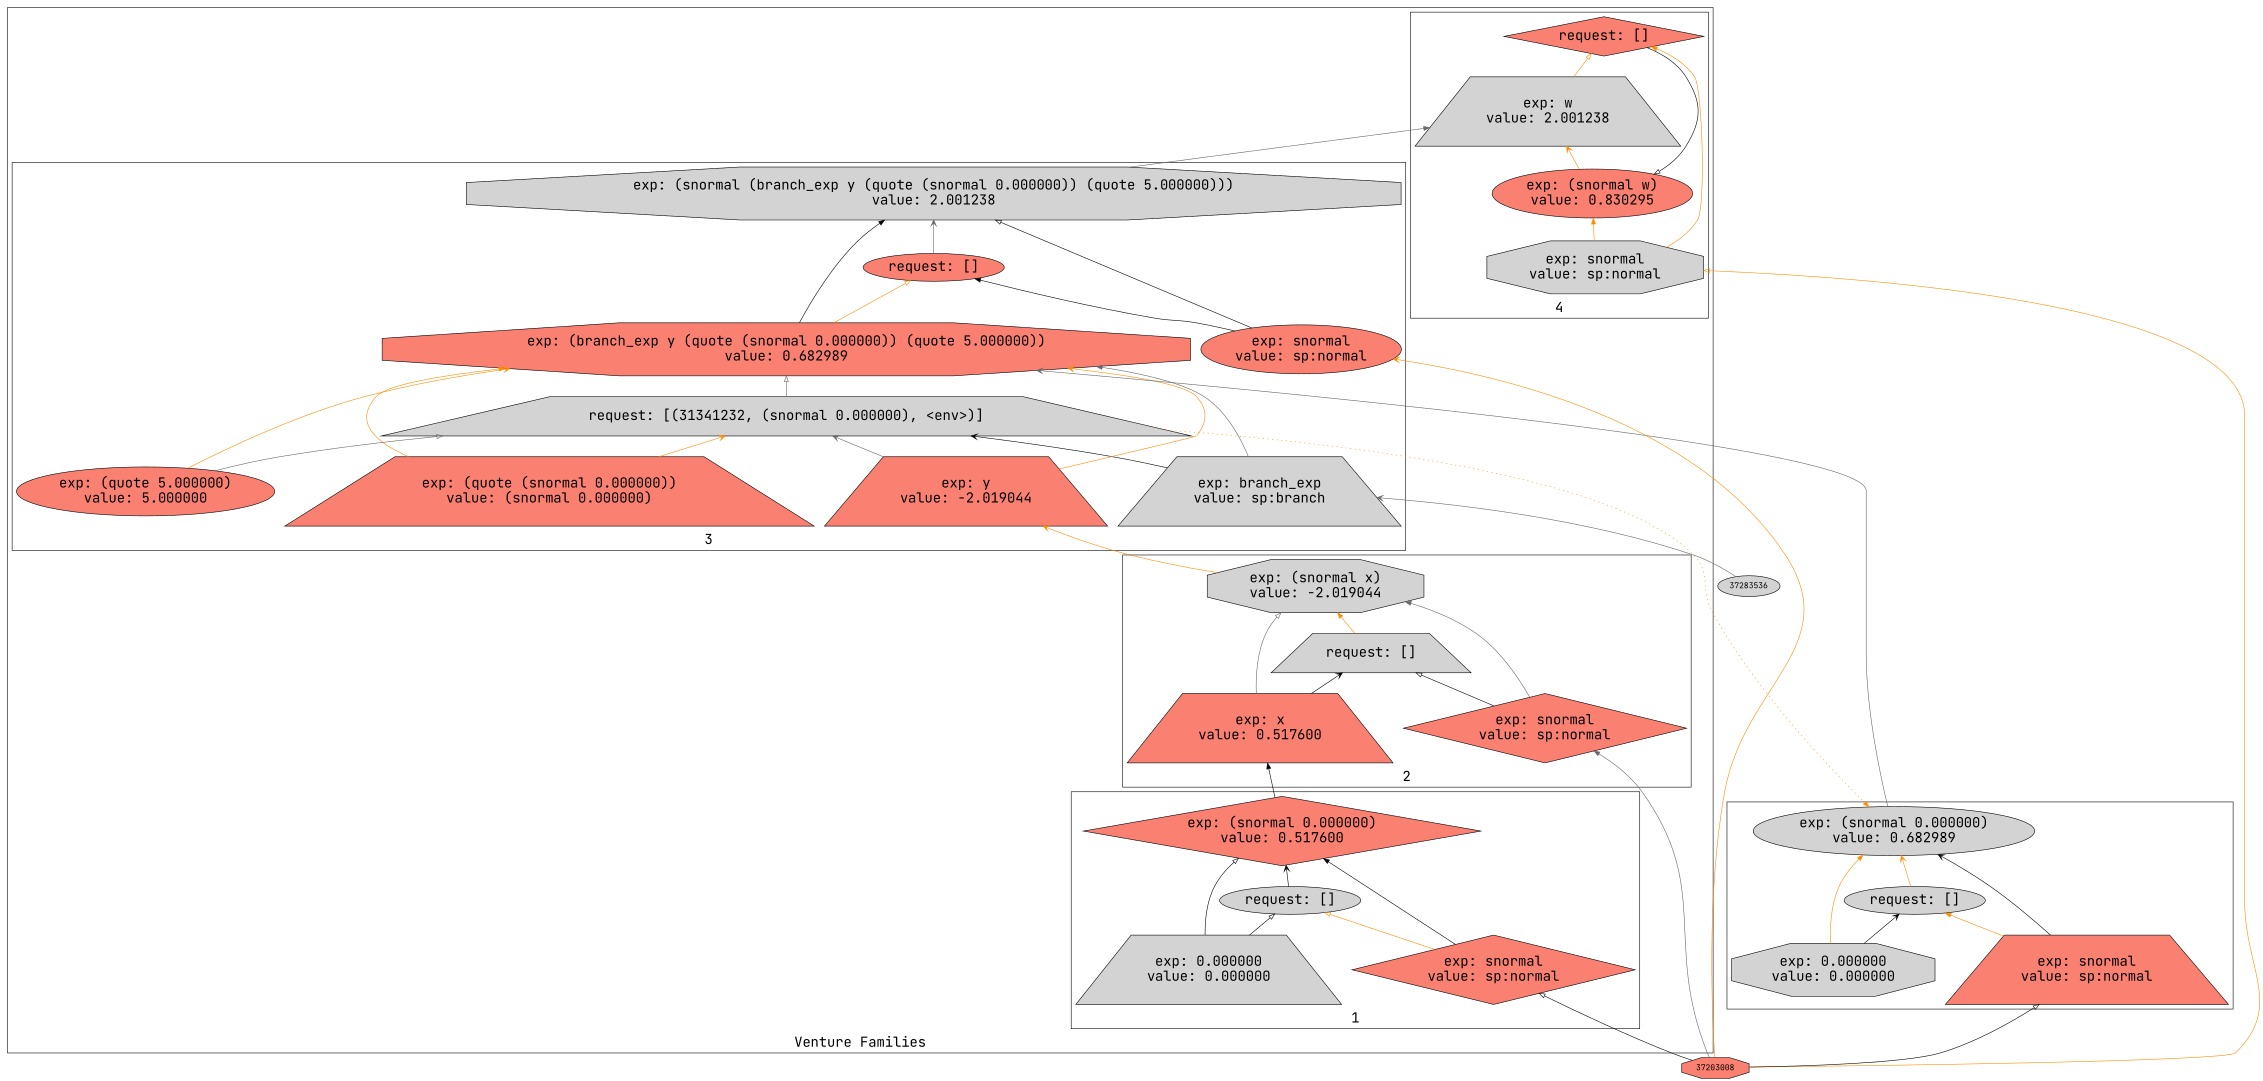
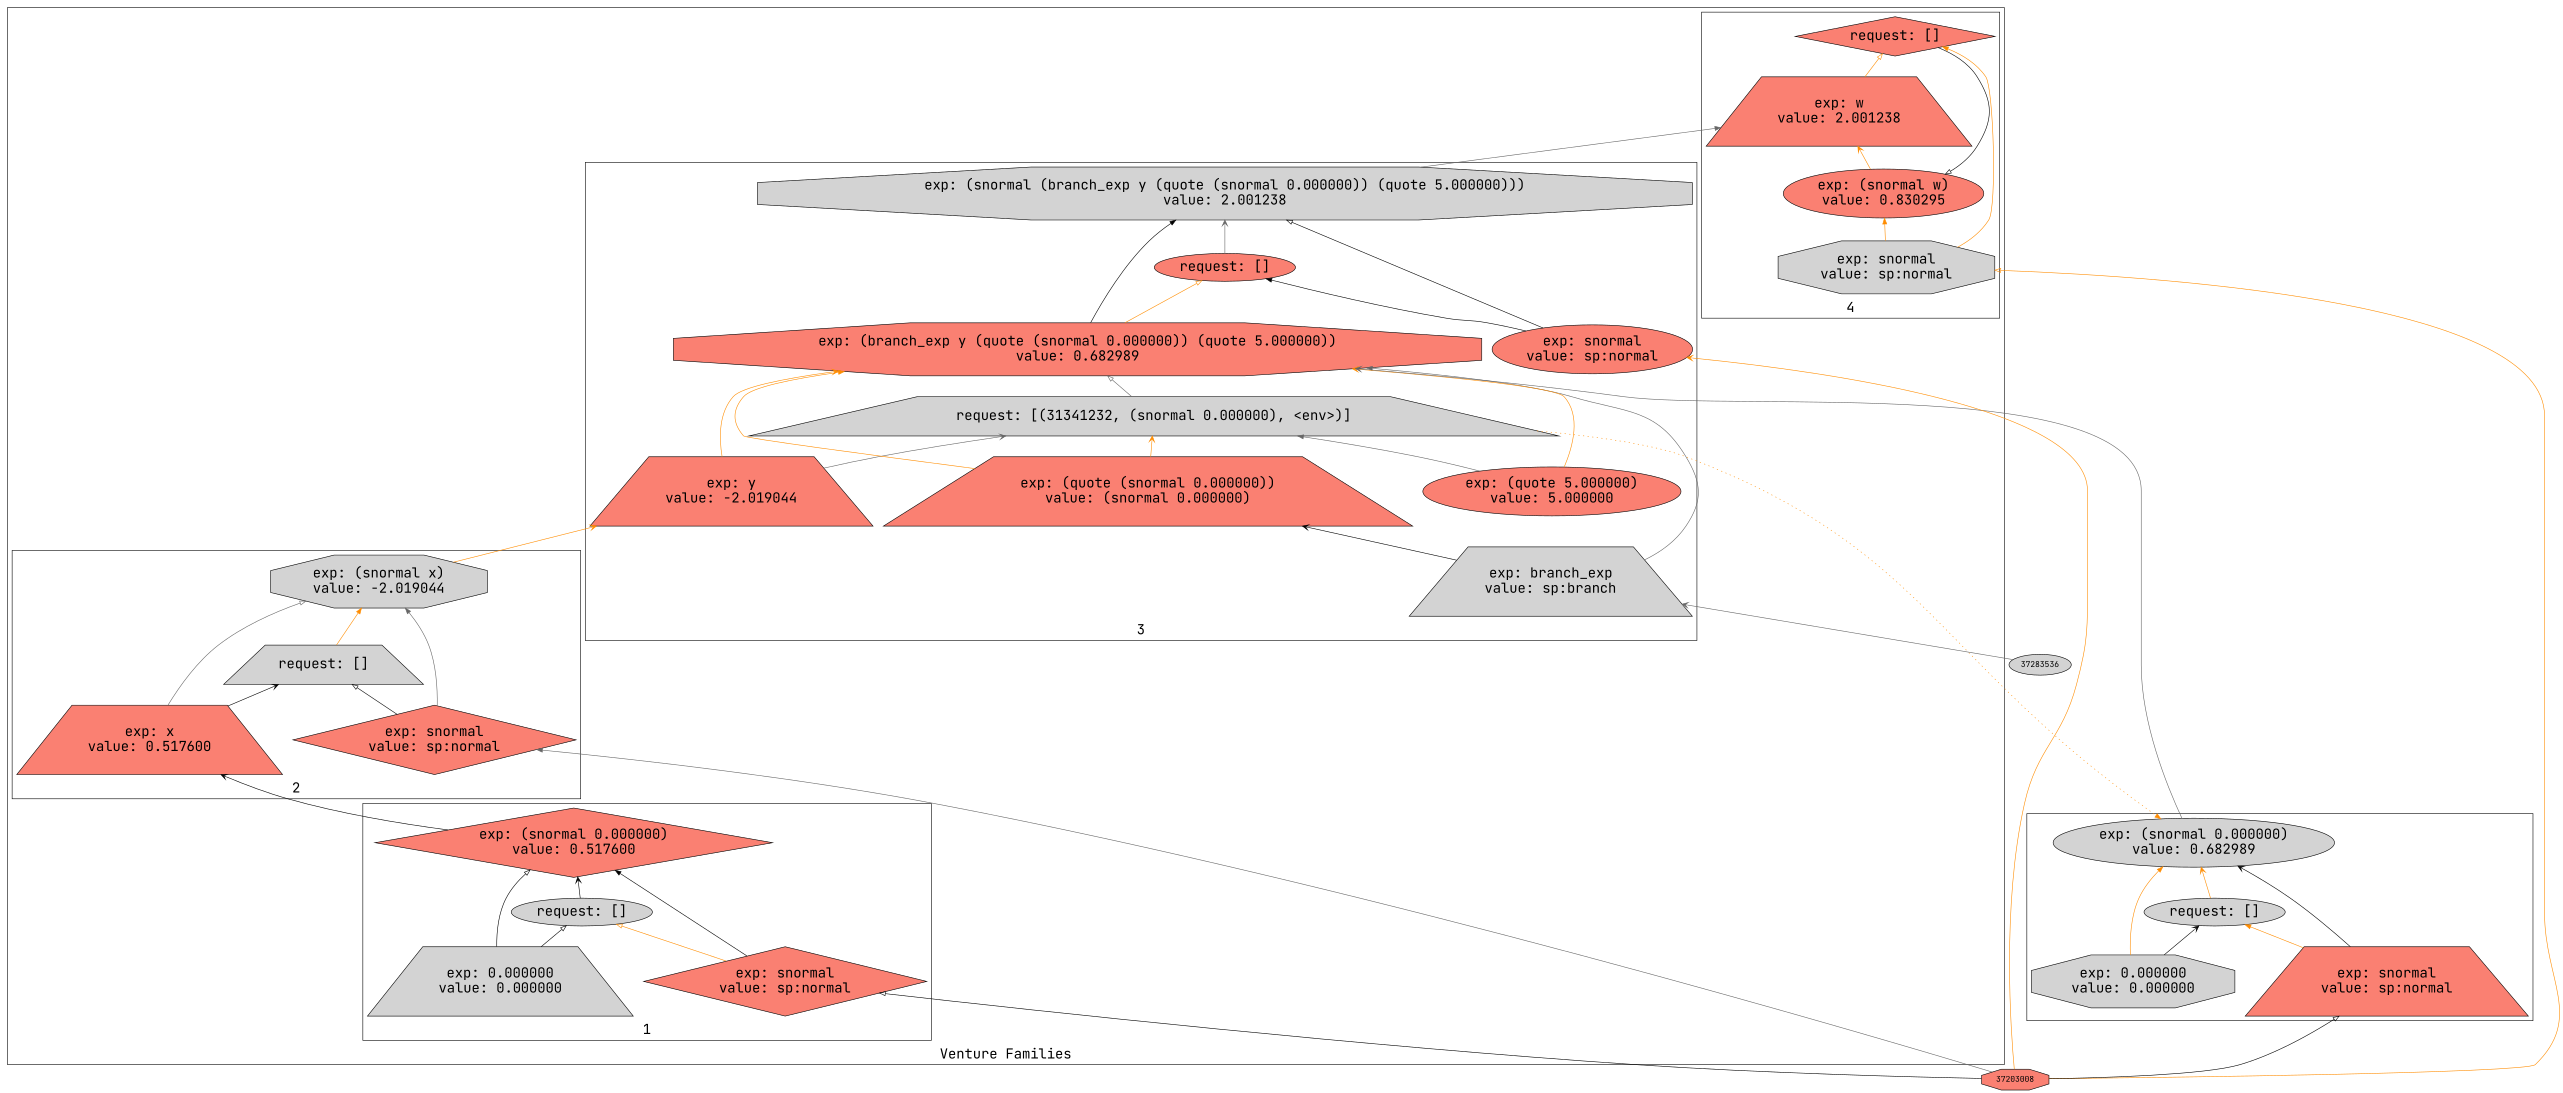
(1548, 112) -> (1839, 112)
(325, 450) -> (1392, 452)
(1073, 450) -> (1382, 544)
(1272, 783) -> (335, 811)
